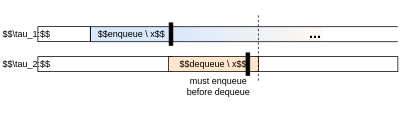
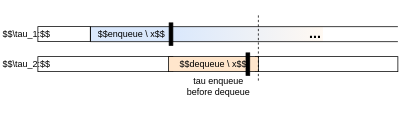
(219, 87) -> (219, 87)
